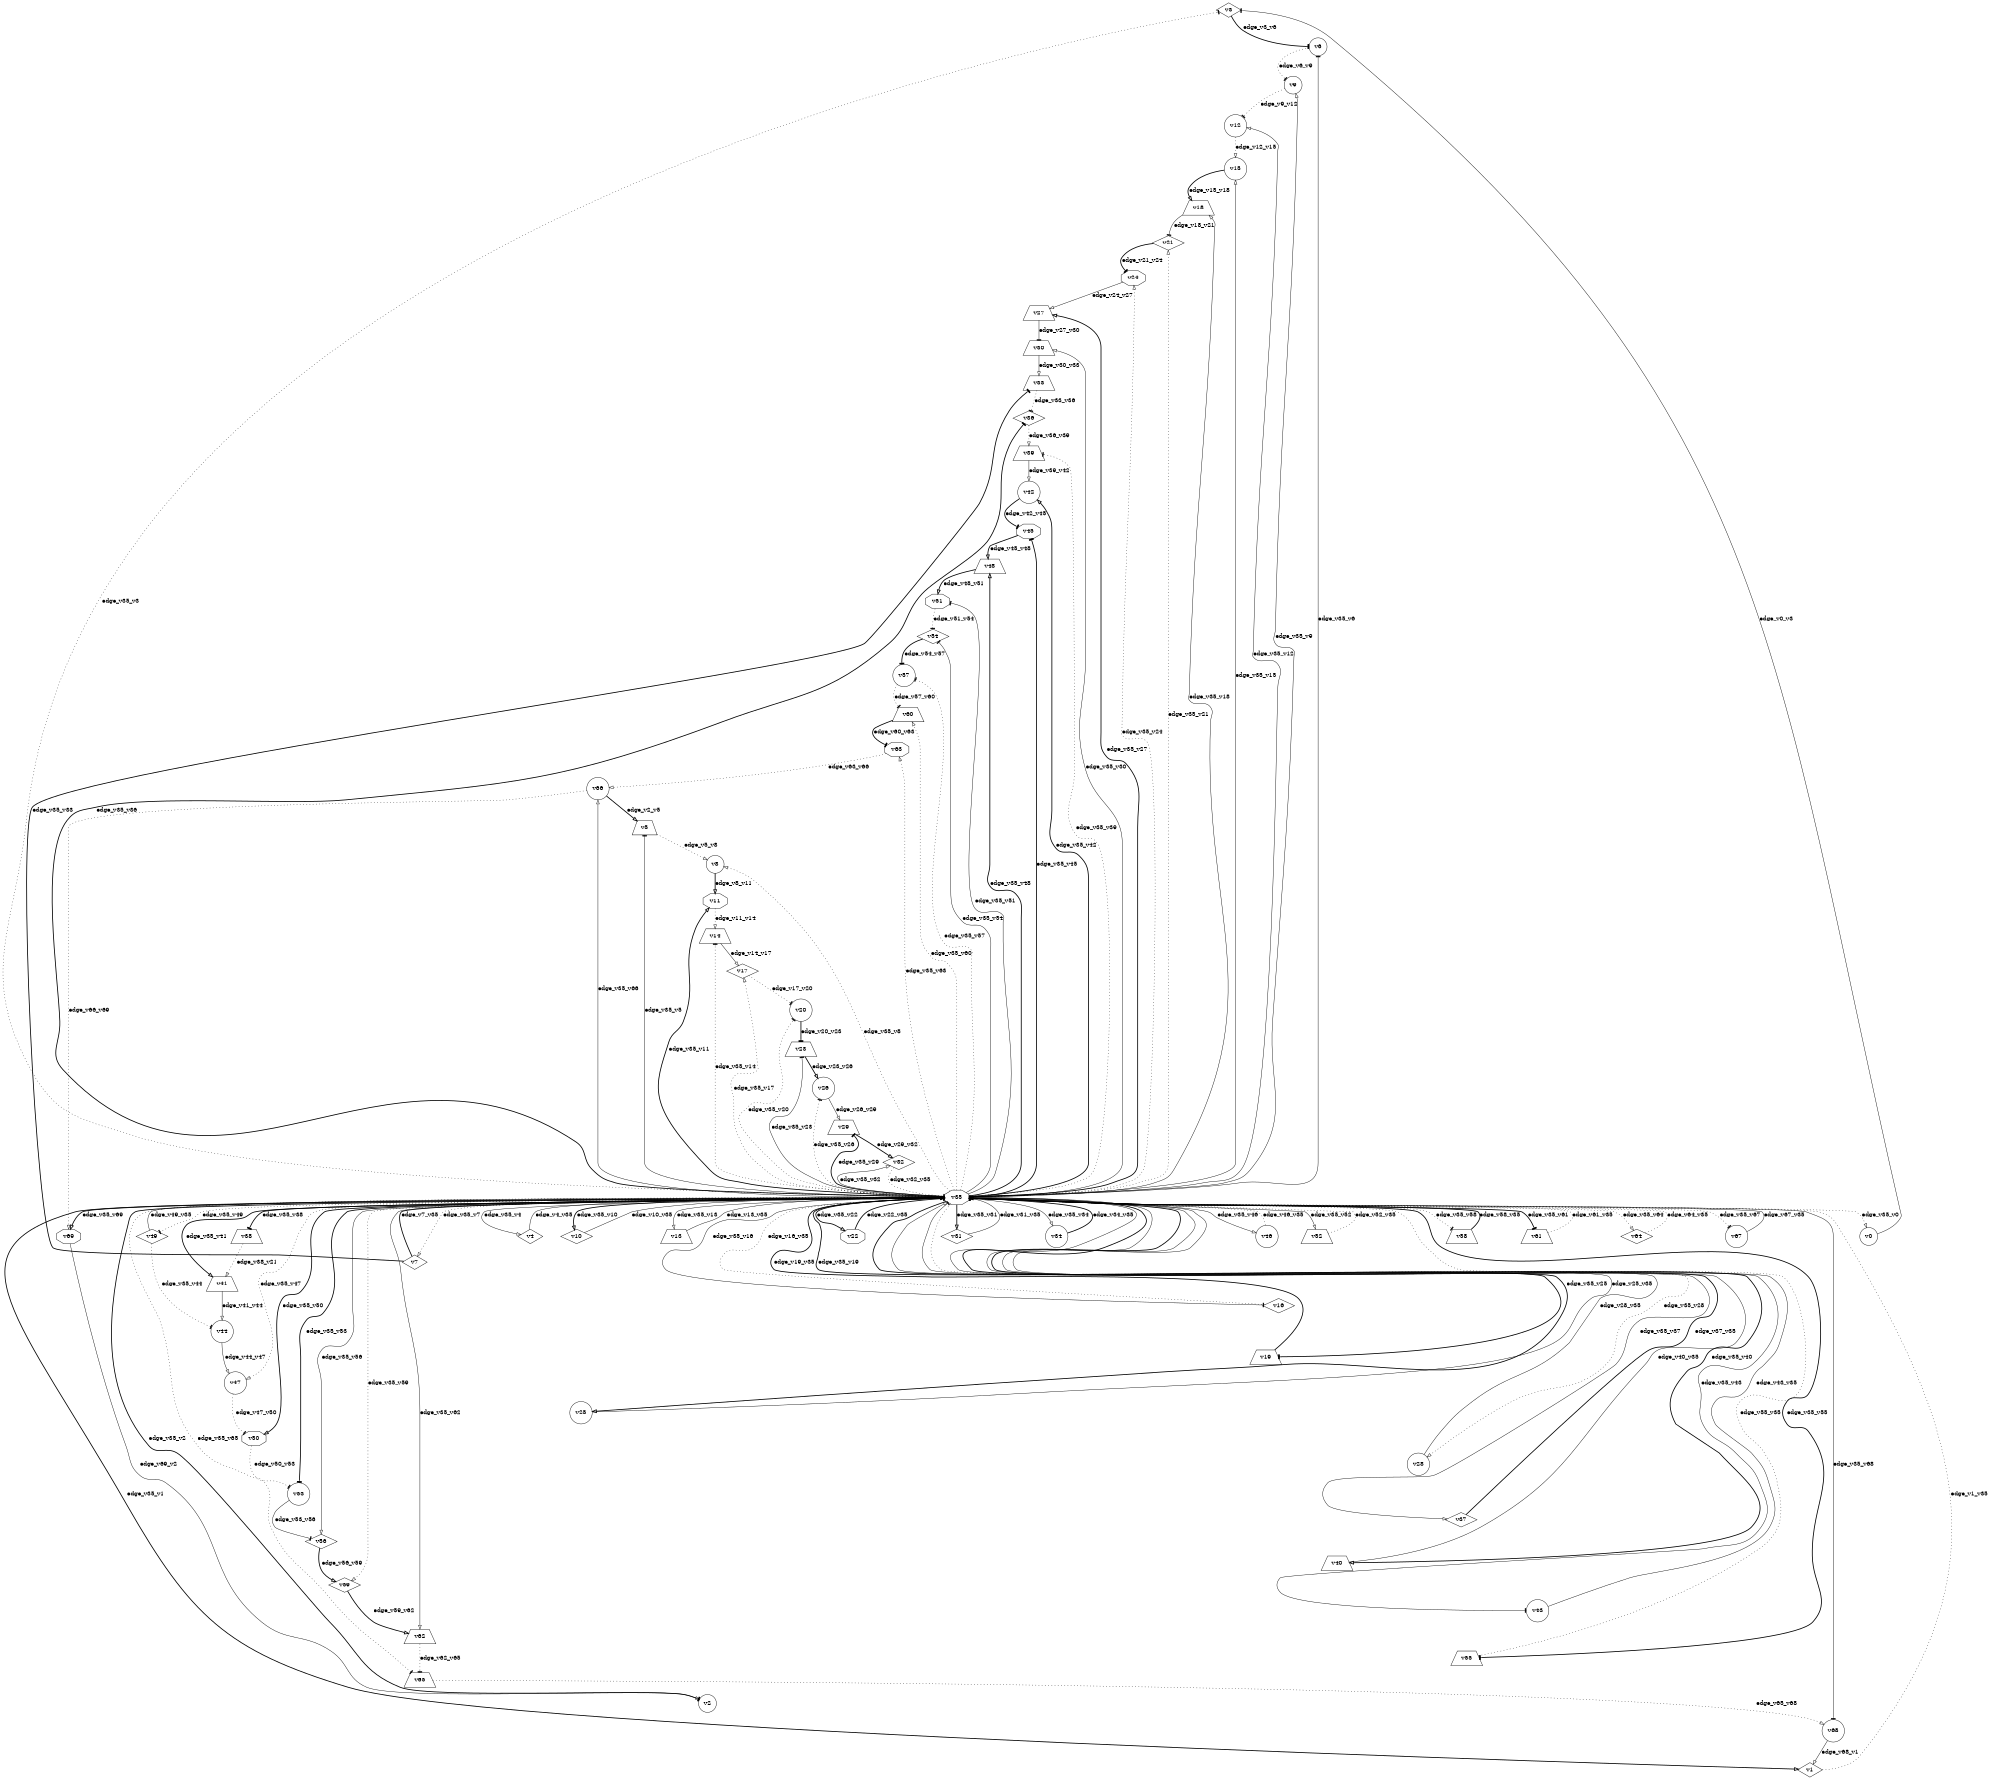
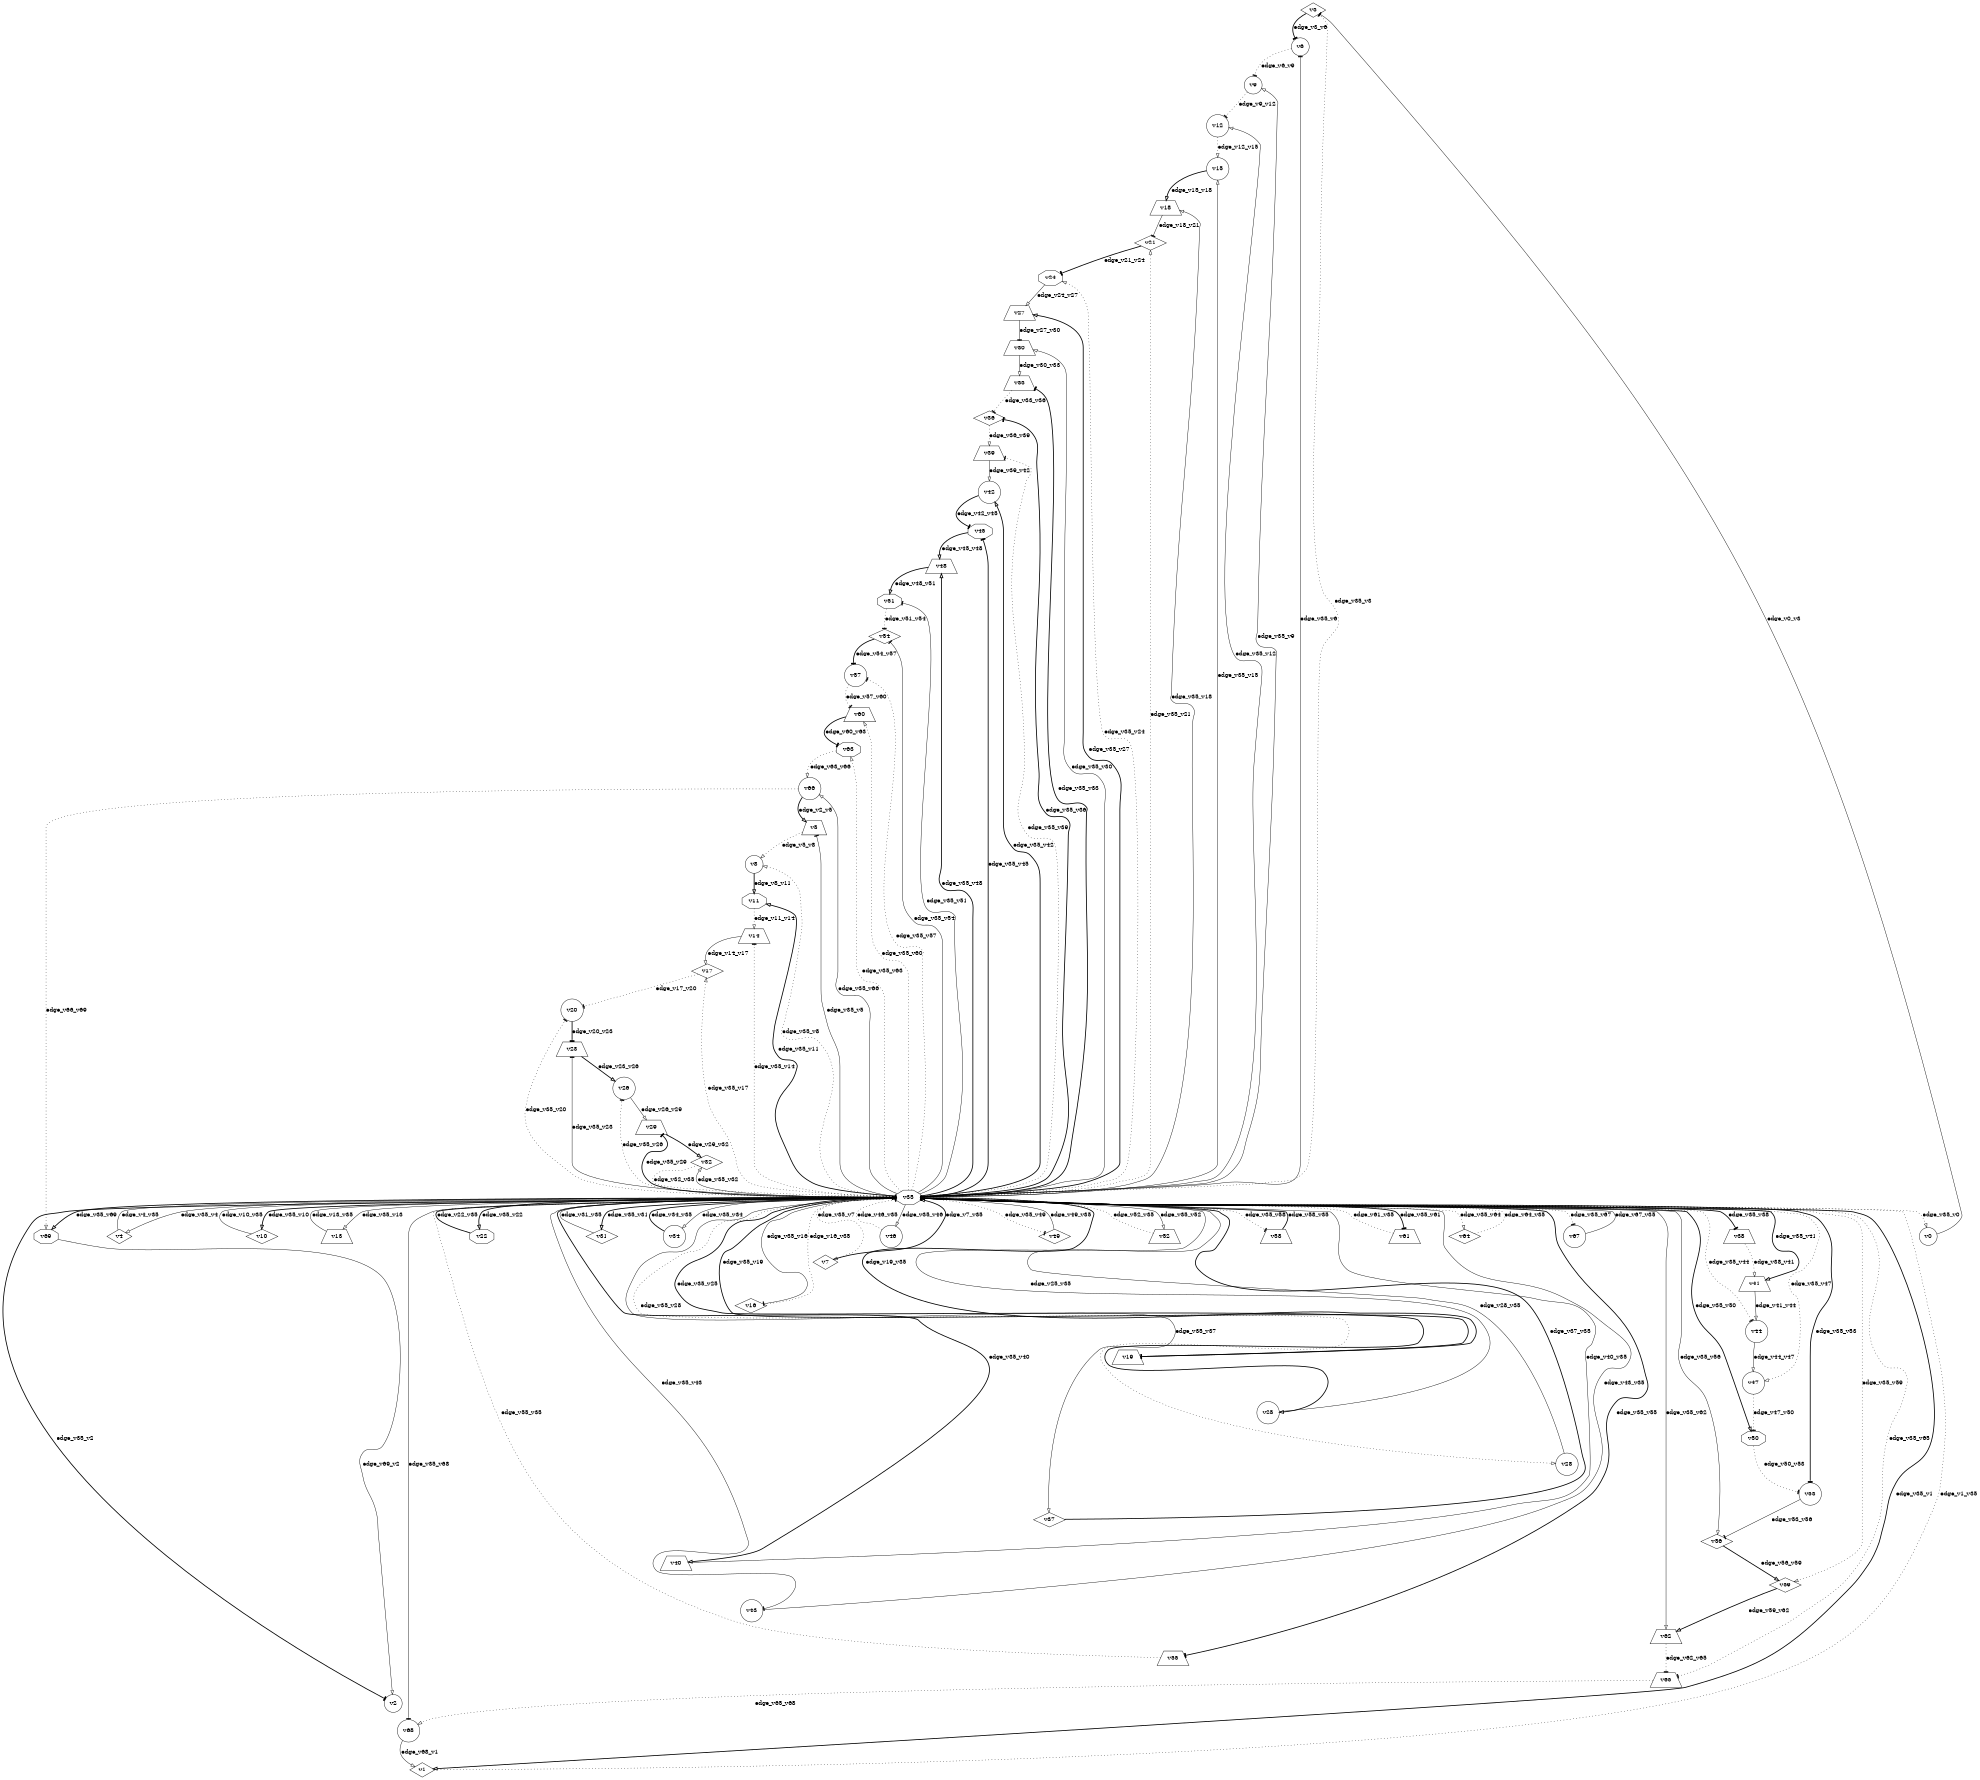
(207, 763) -> (1086, 841)
(257, 1262) -> (1774, 1262)
(165, 1296) -> (1375, 1206)
